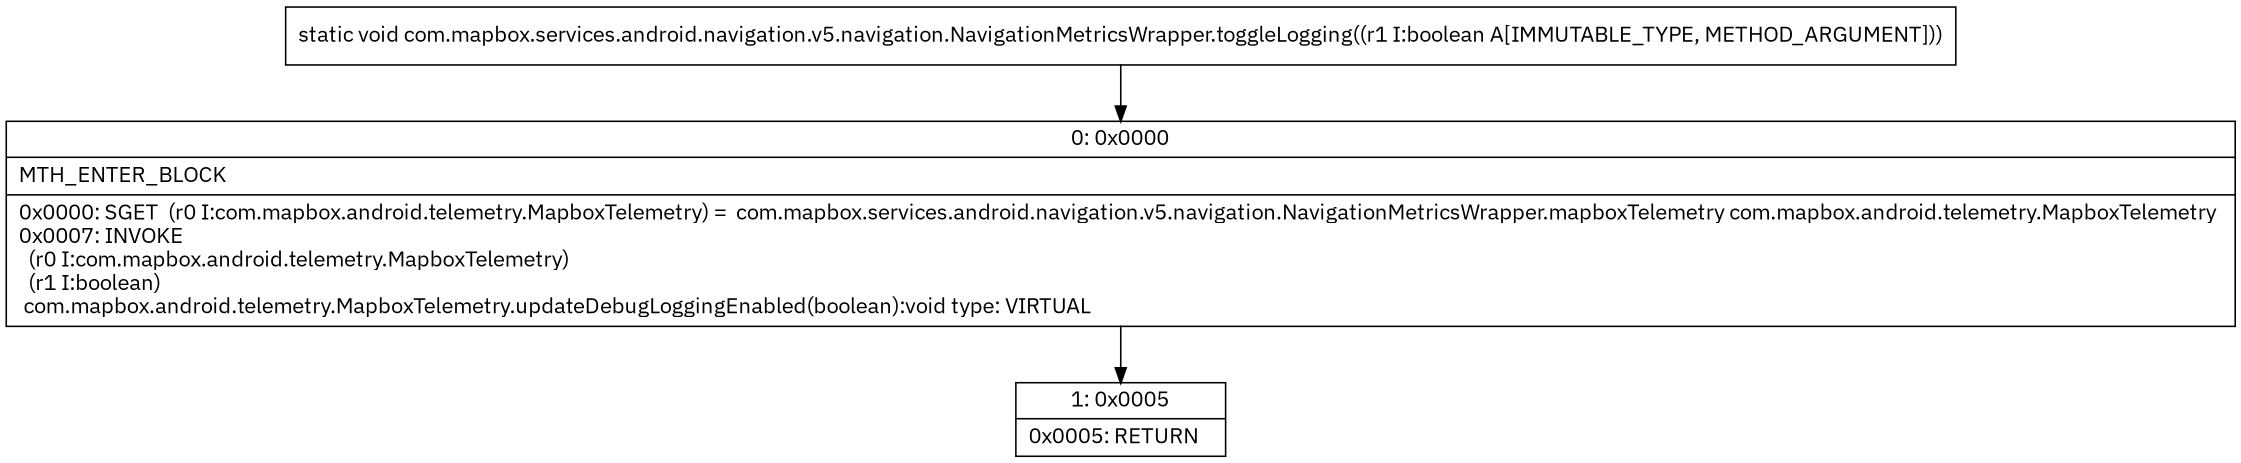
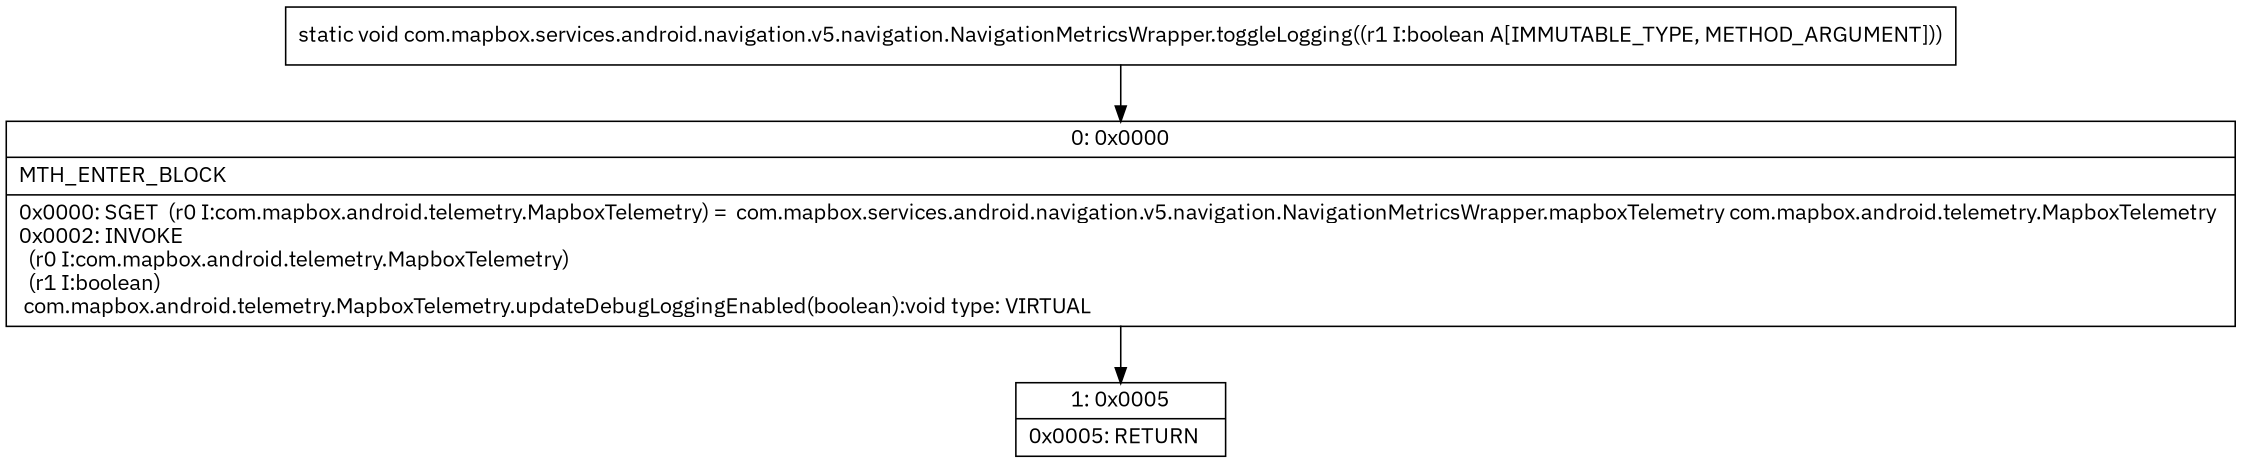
(106, 236) -> (106, 236)
